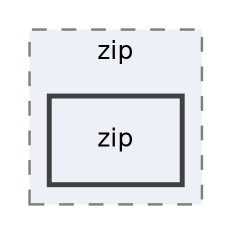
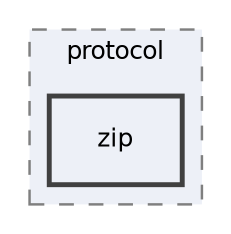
(116, 53) -> (116, 53)
